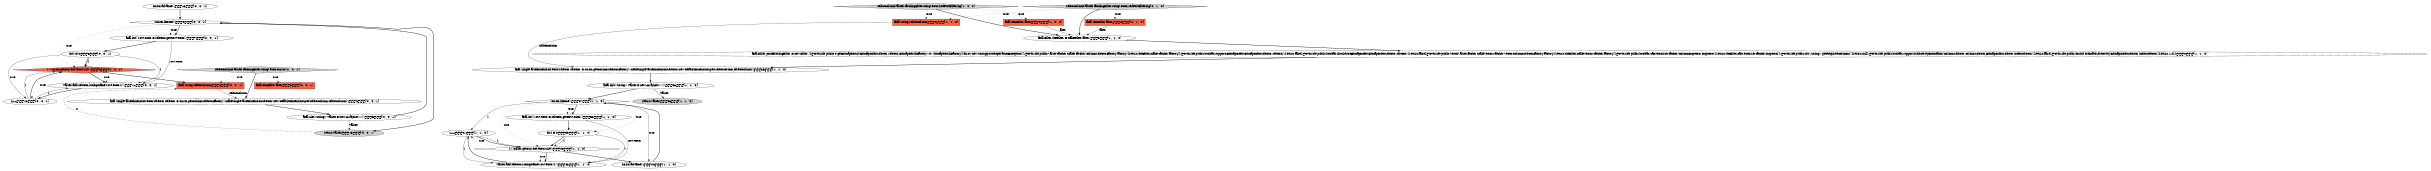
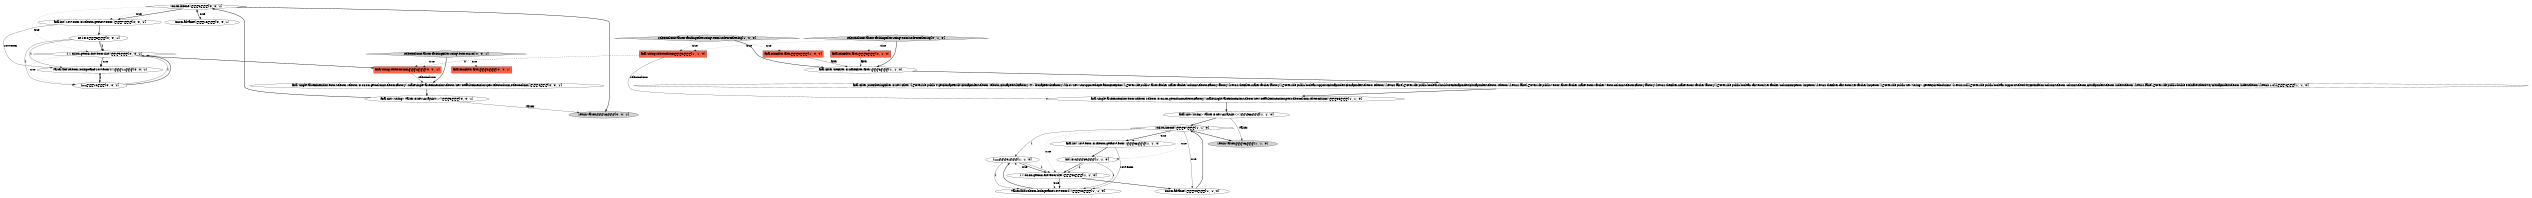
none -> (199, 14)
(84, 70) -> (105, 54)
(13, 78) -> (26, 62)
(131, 121) -> (532, 58)
none -> (1211, 136)
(547, 149) -> (1058, 176)
